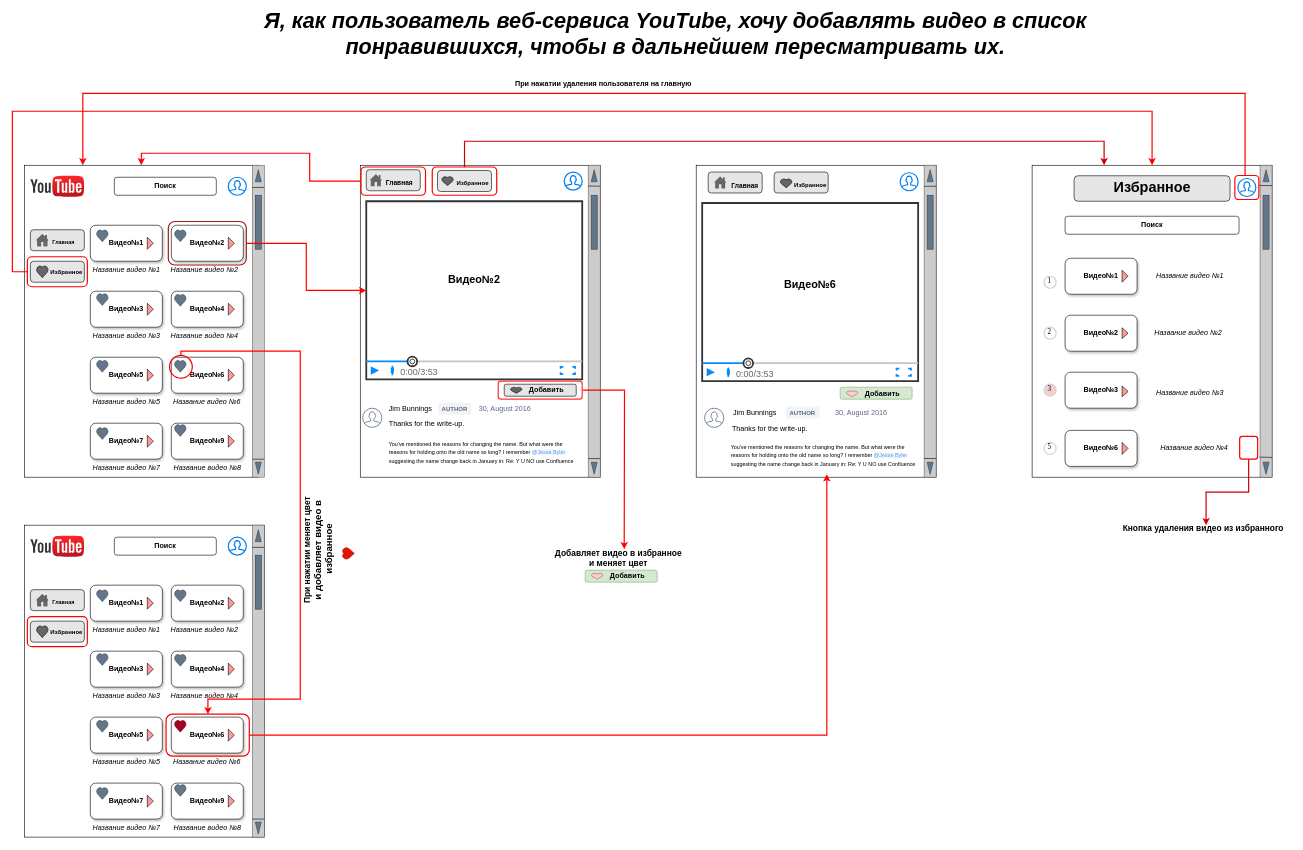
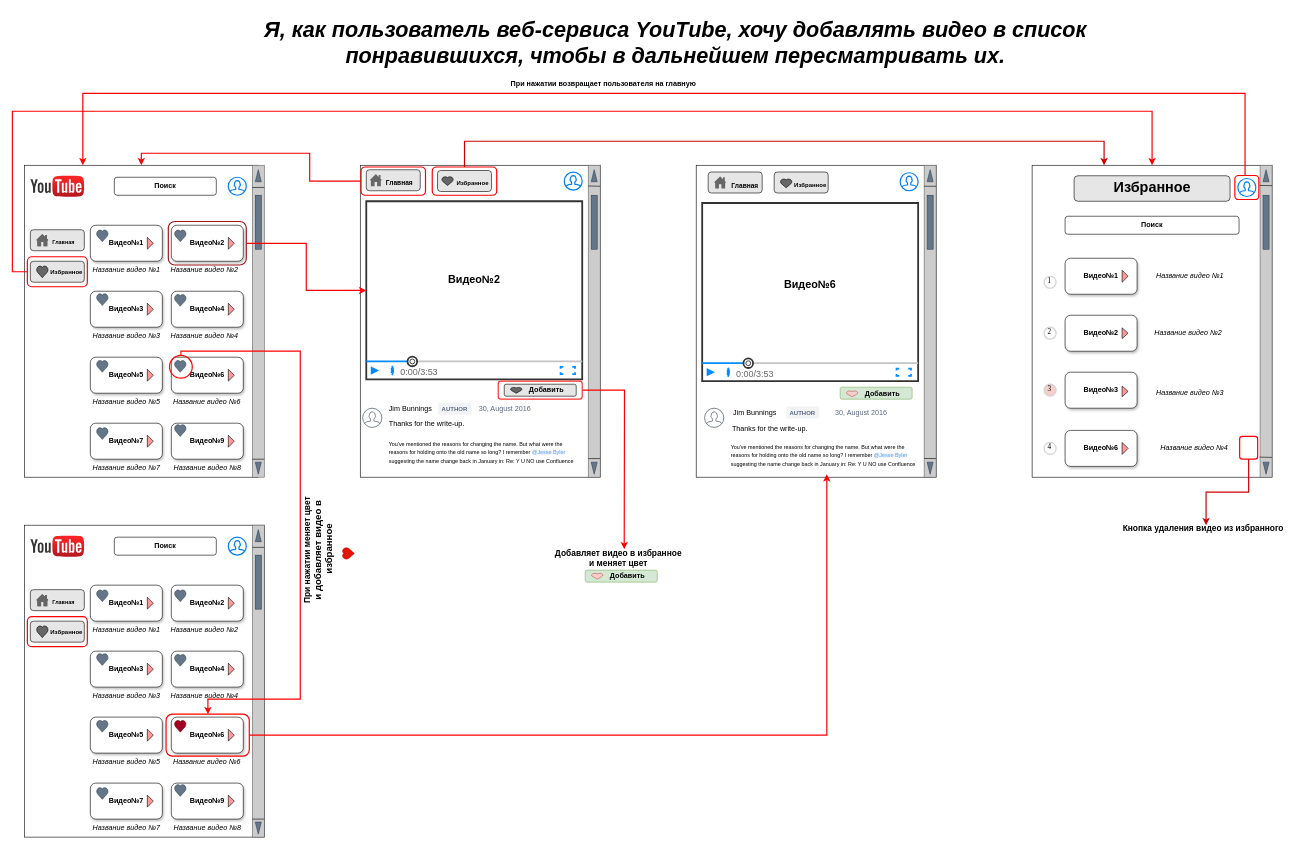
(675, 33) -> (675, 42)
(604, 84) -> (604, 84)
(1050, 447) -> (1050, 447)
